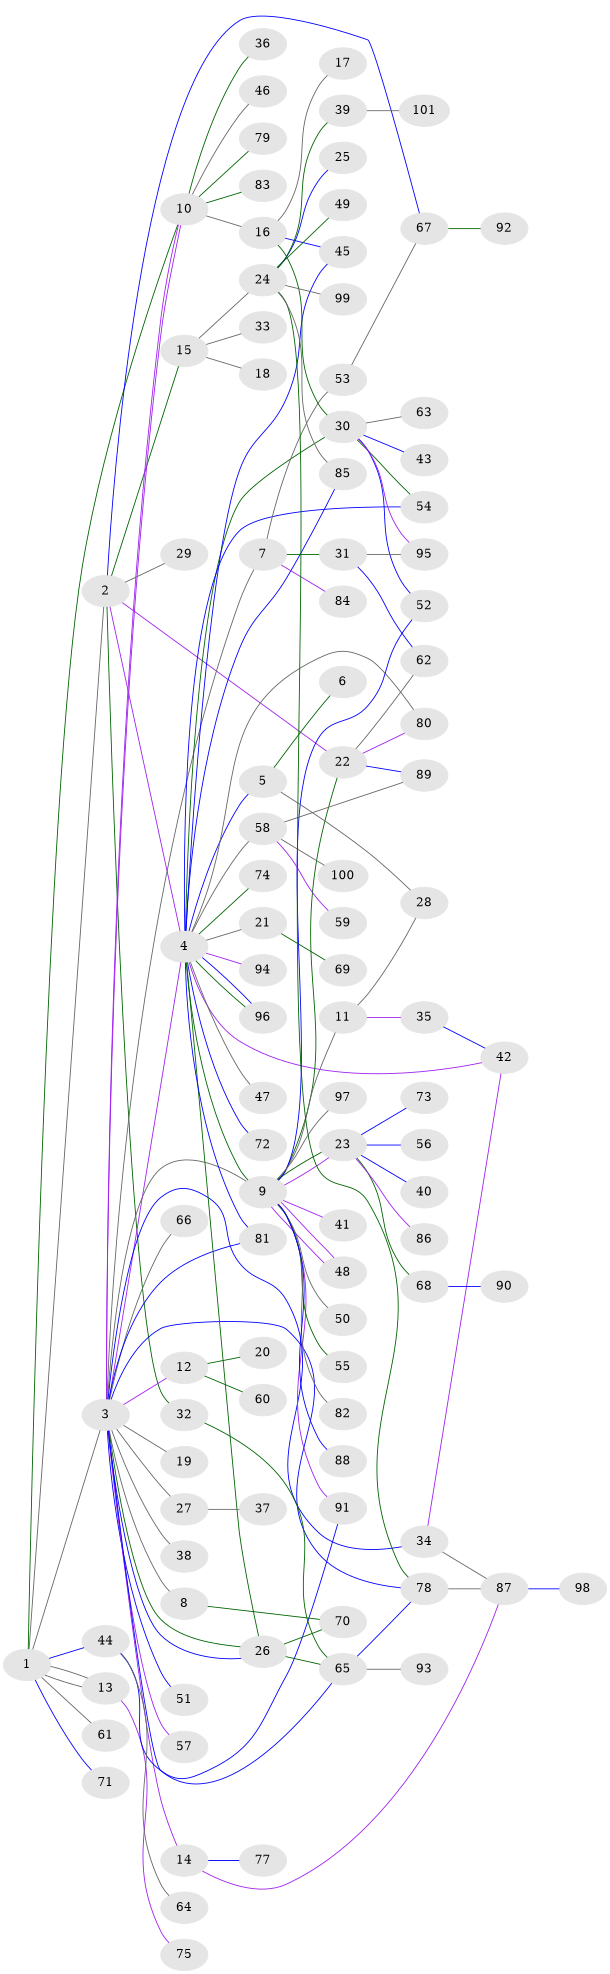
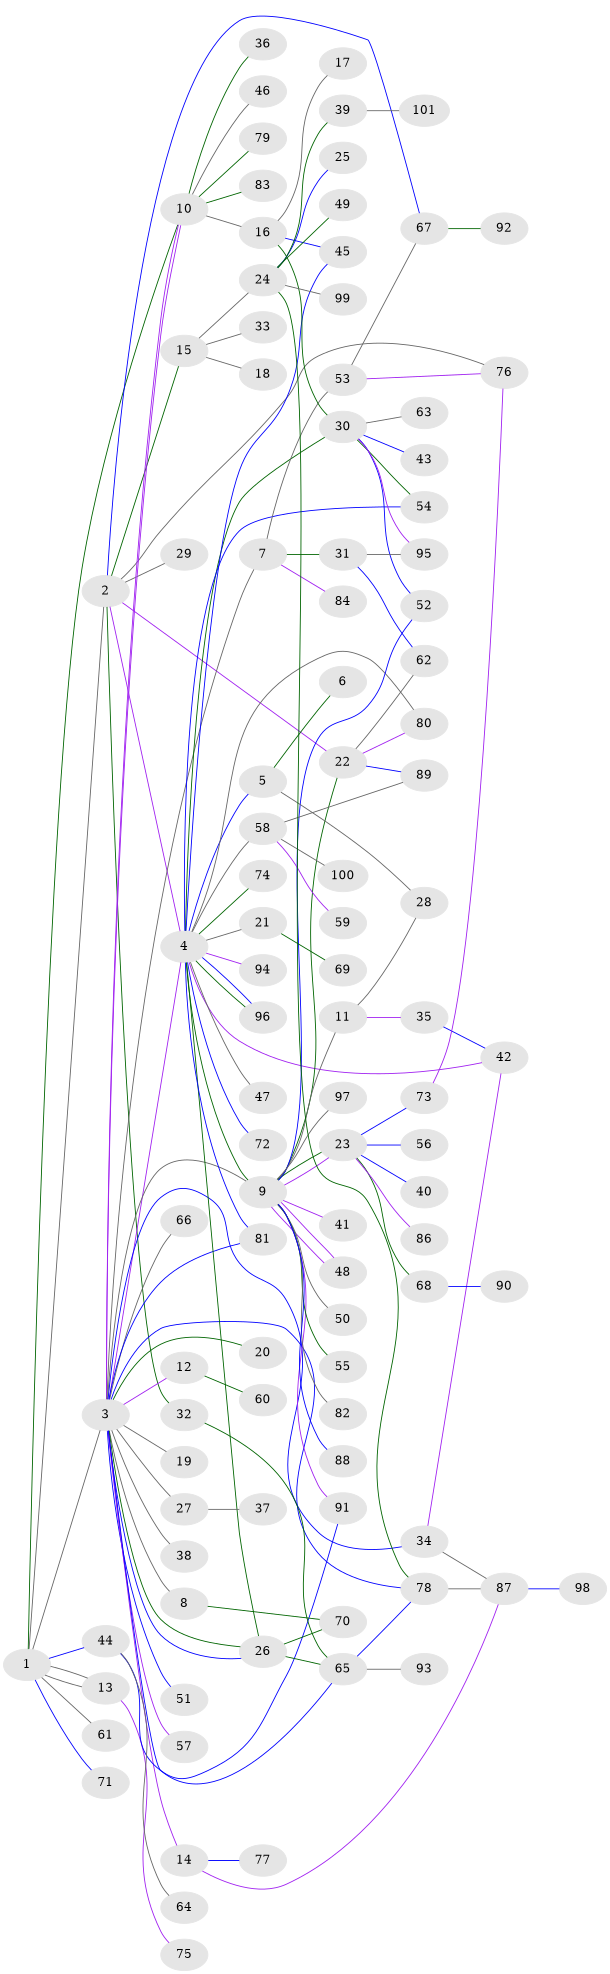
none -> (504, 373)
(343, 474) -> none
(229, 1359) -> (165, 1343)
